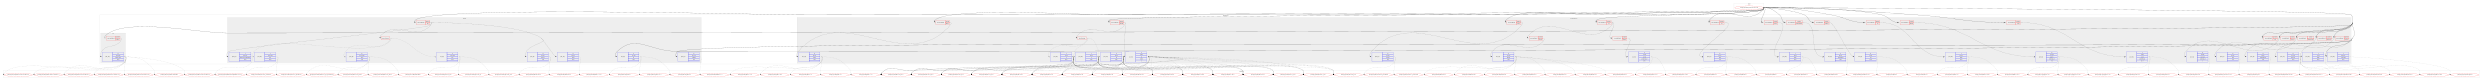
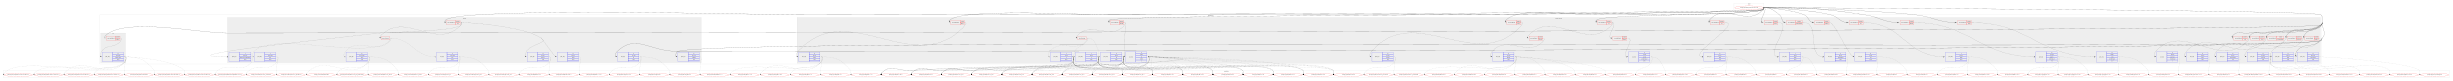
(2163, 75) -> none
